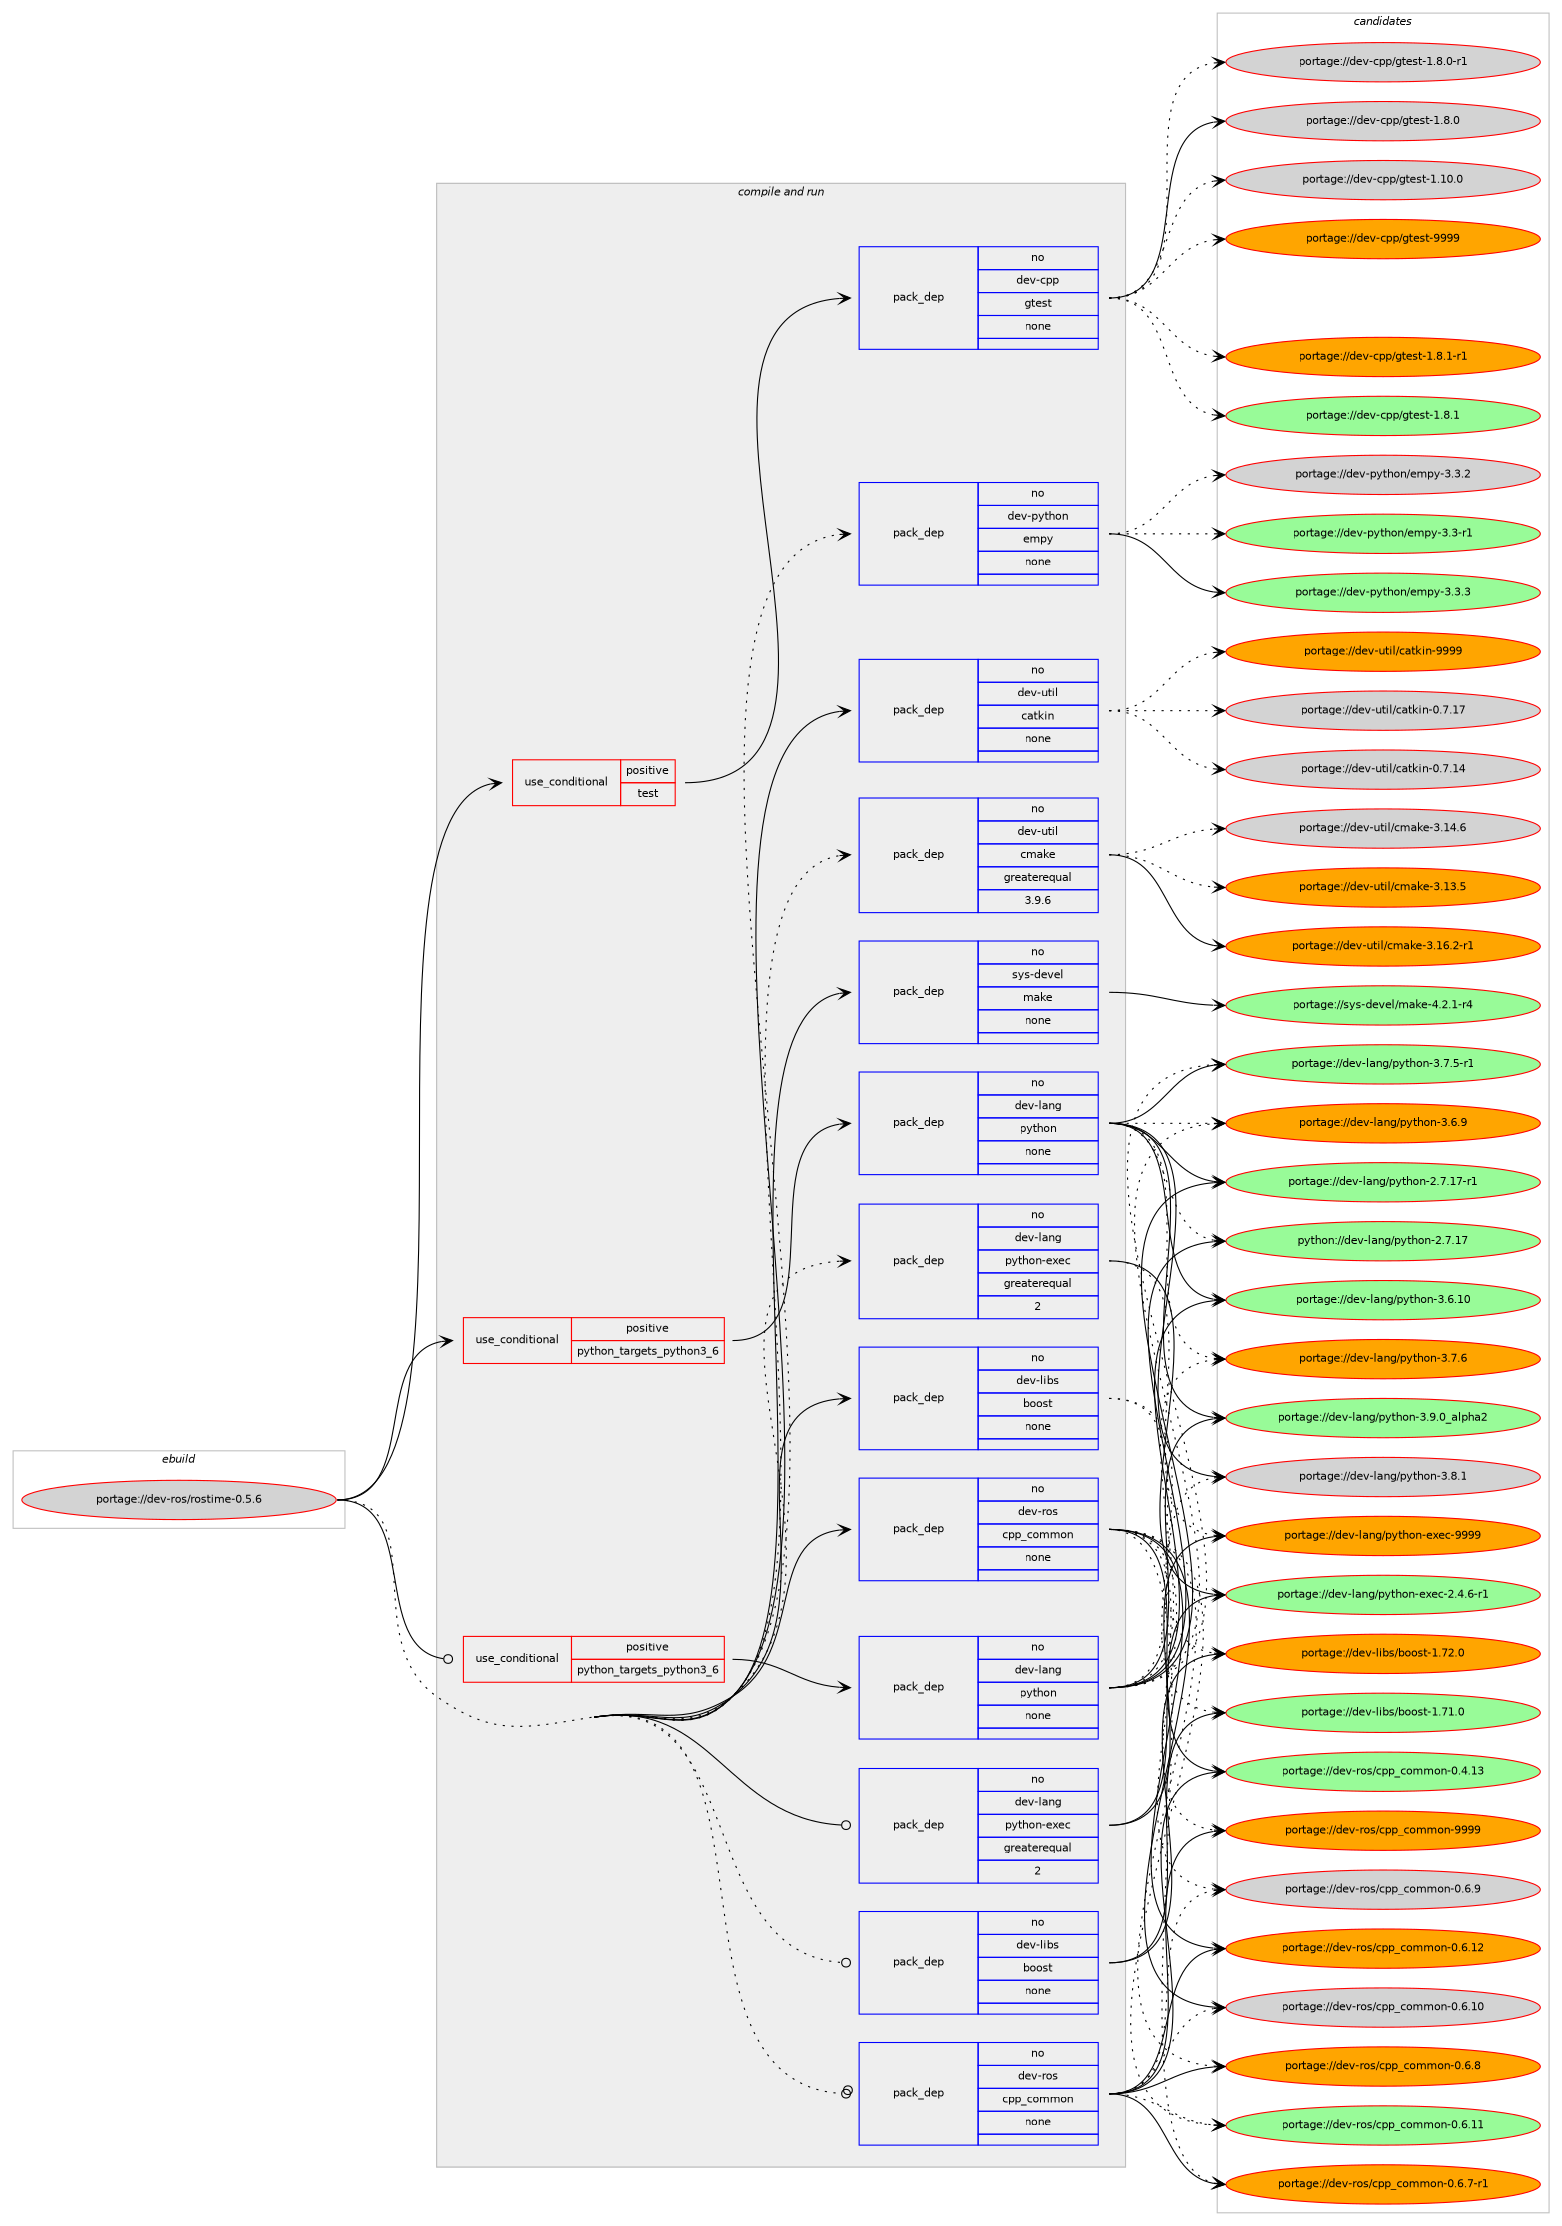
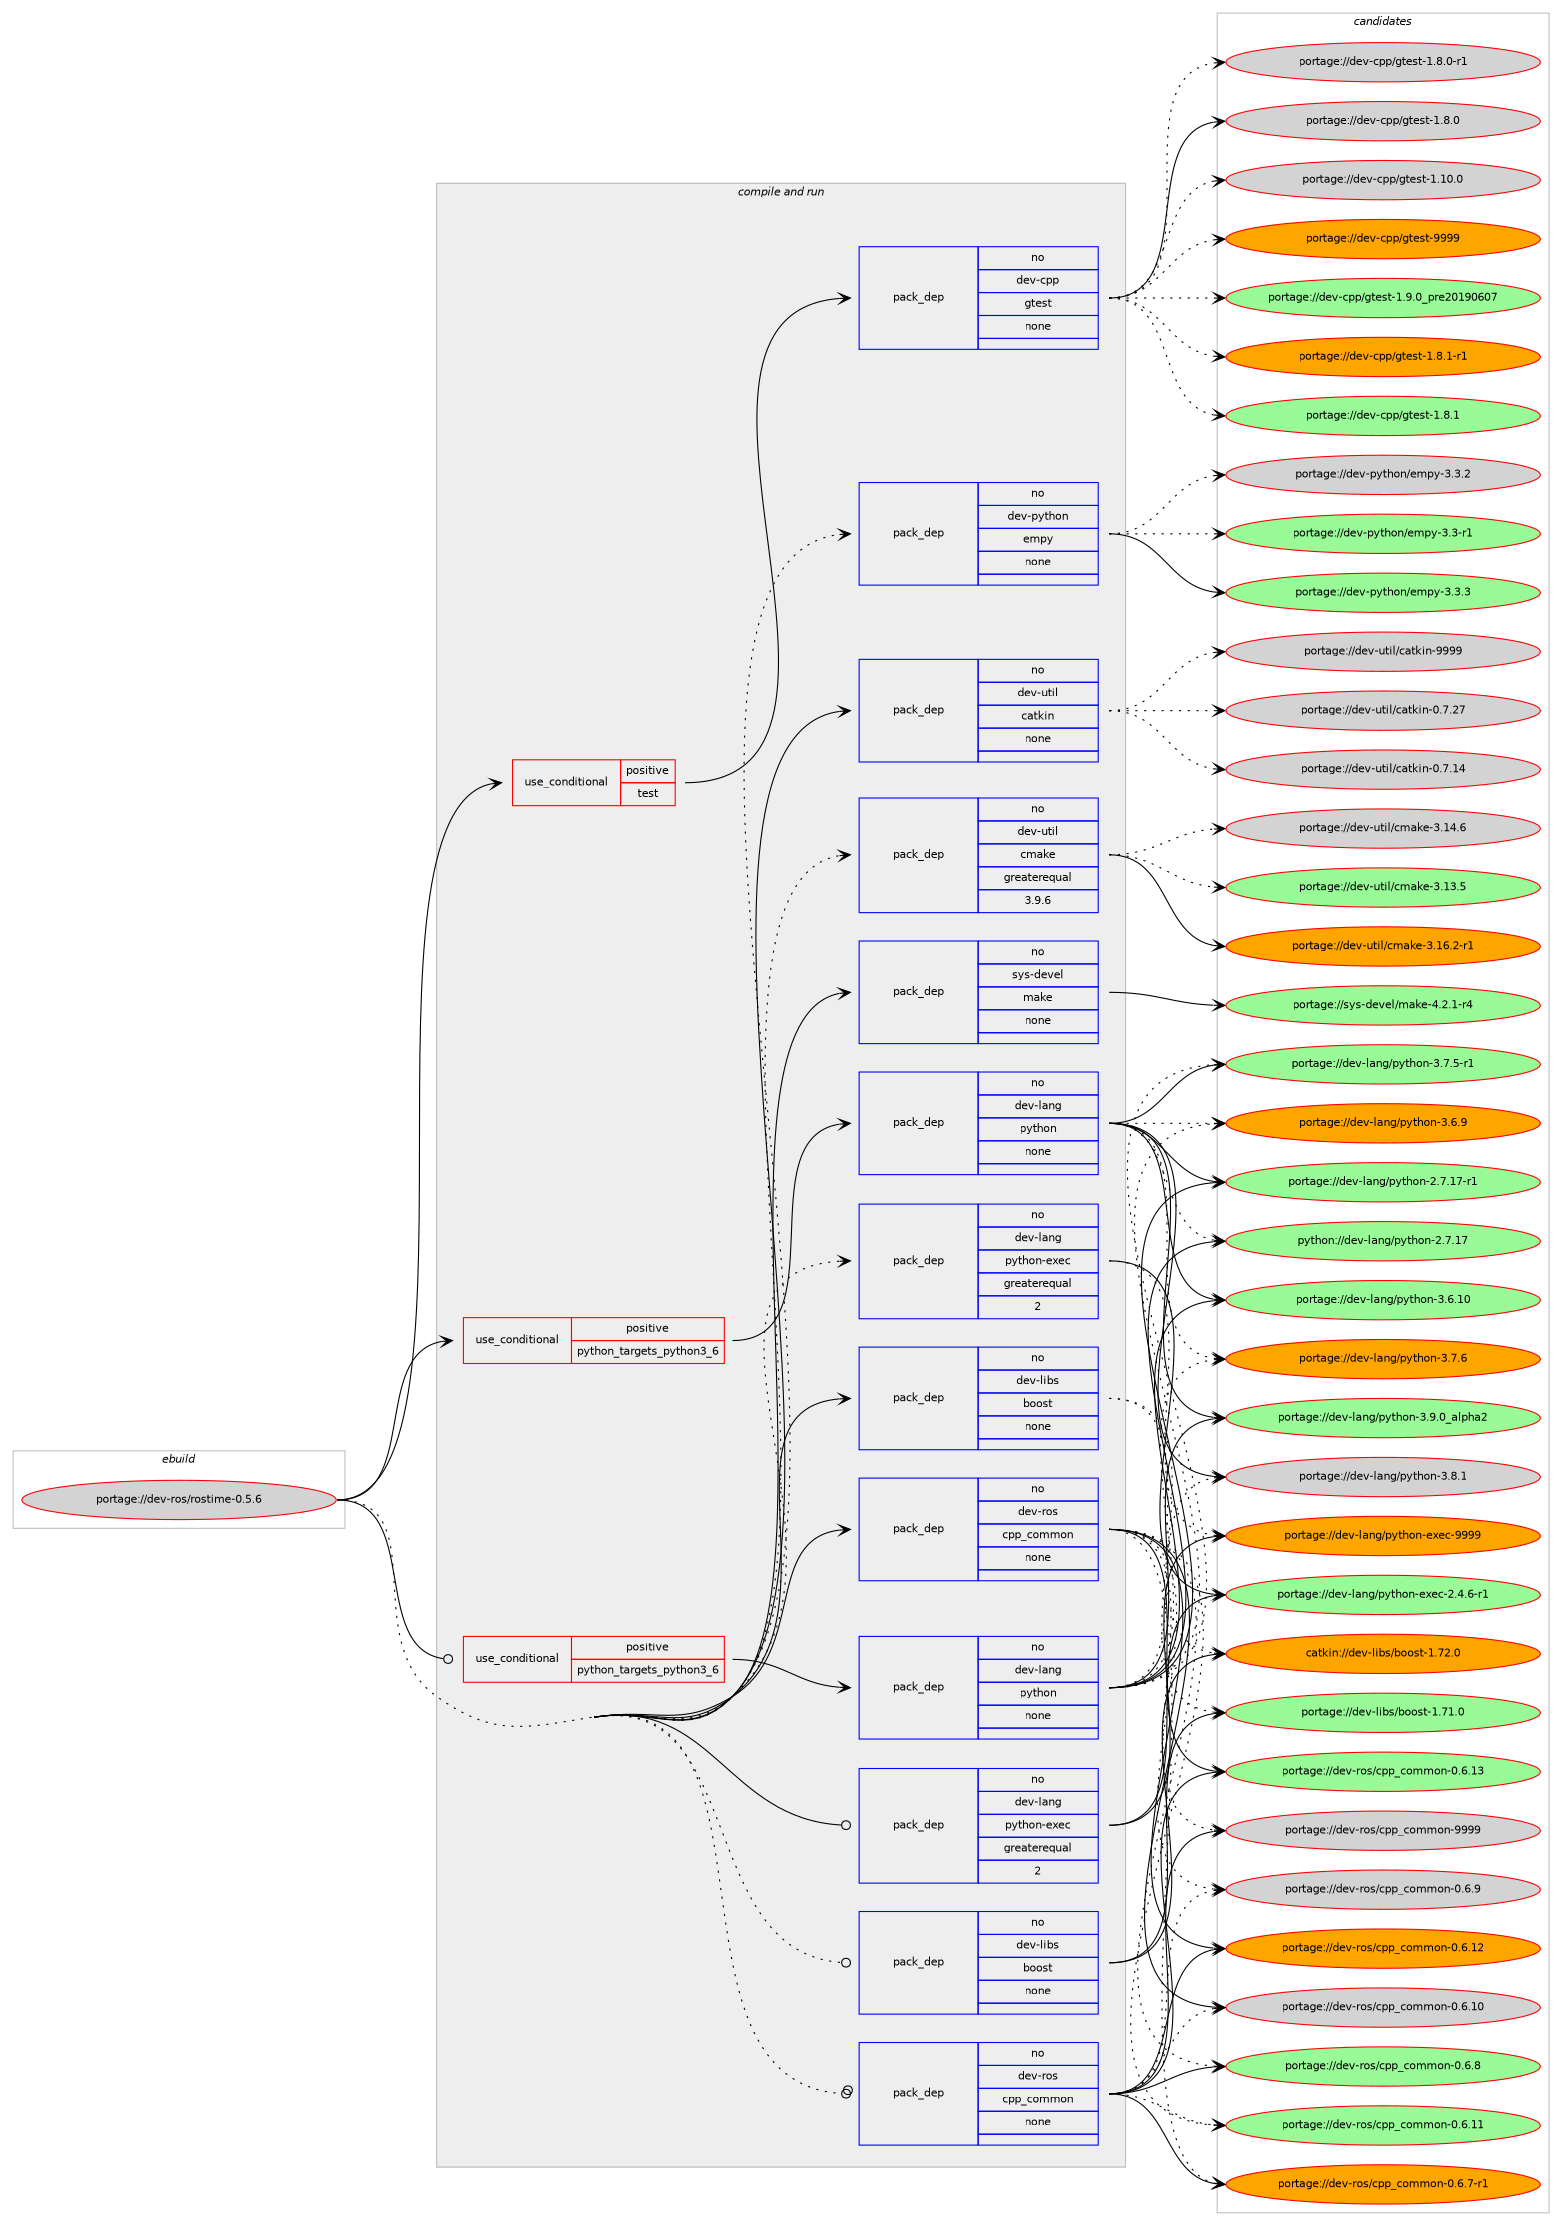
none -> (1383, 298)
(1383, 652) -> (1383, 652)
(1383, 711) -> (1383, 711)
(1383, 888) -> (1383, 888)
(1383, 1654) -> (1383, 1654)
(1383, 1772) -> (1383, 1772)
(1383, 1831) -> (1383, 1831)
(1383, 2067) -> (1383, 2067)
